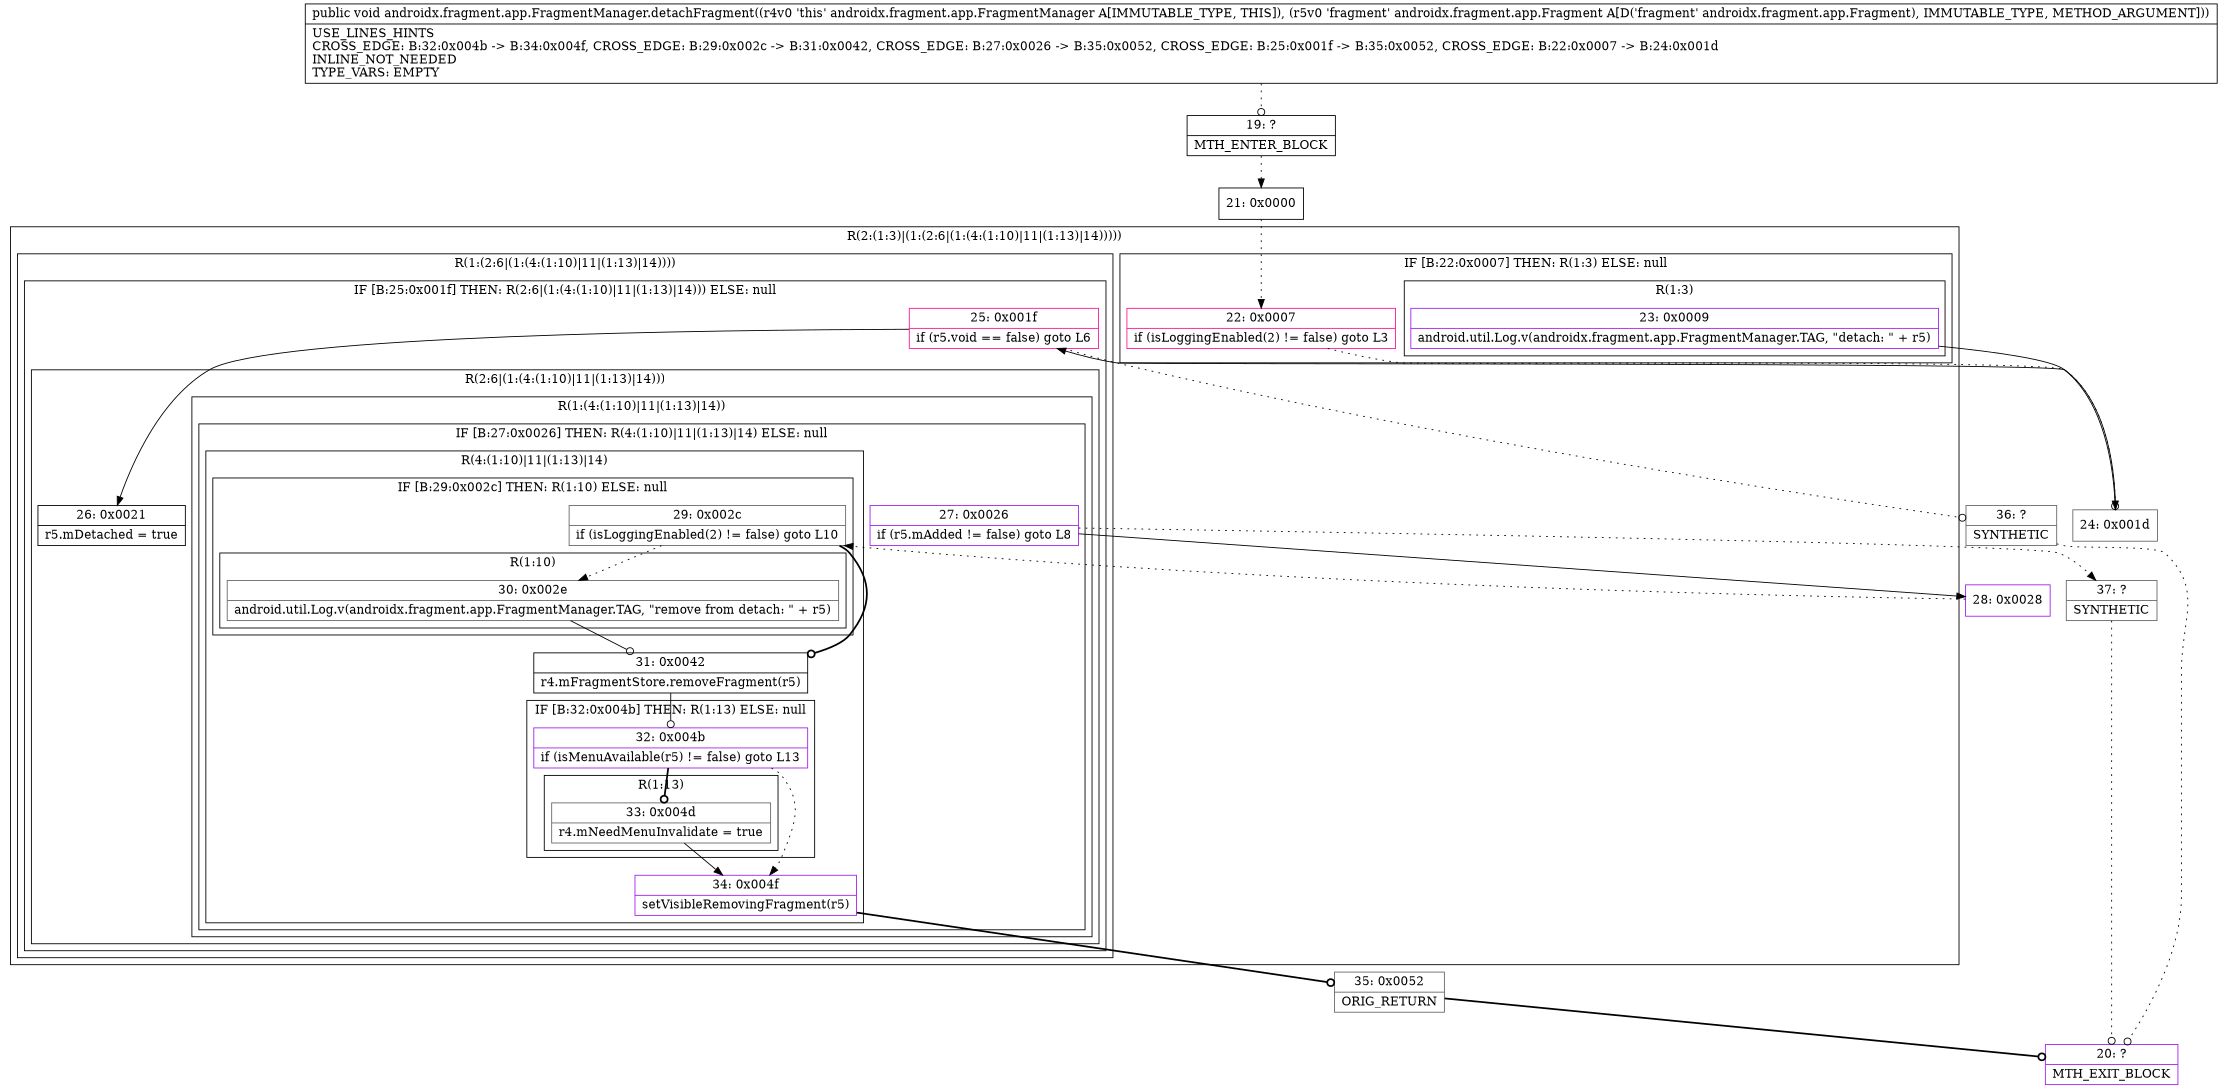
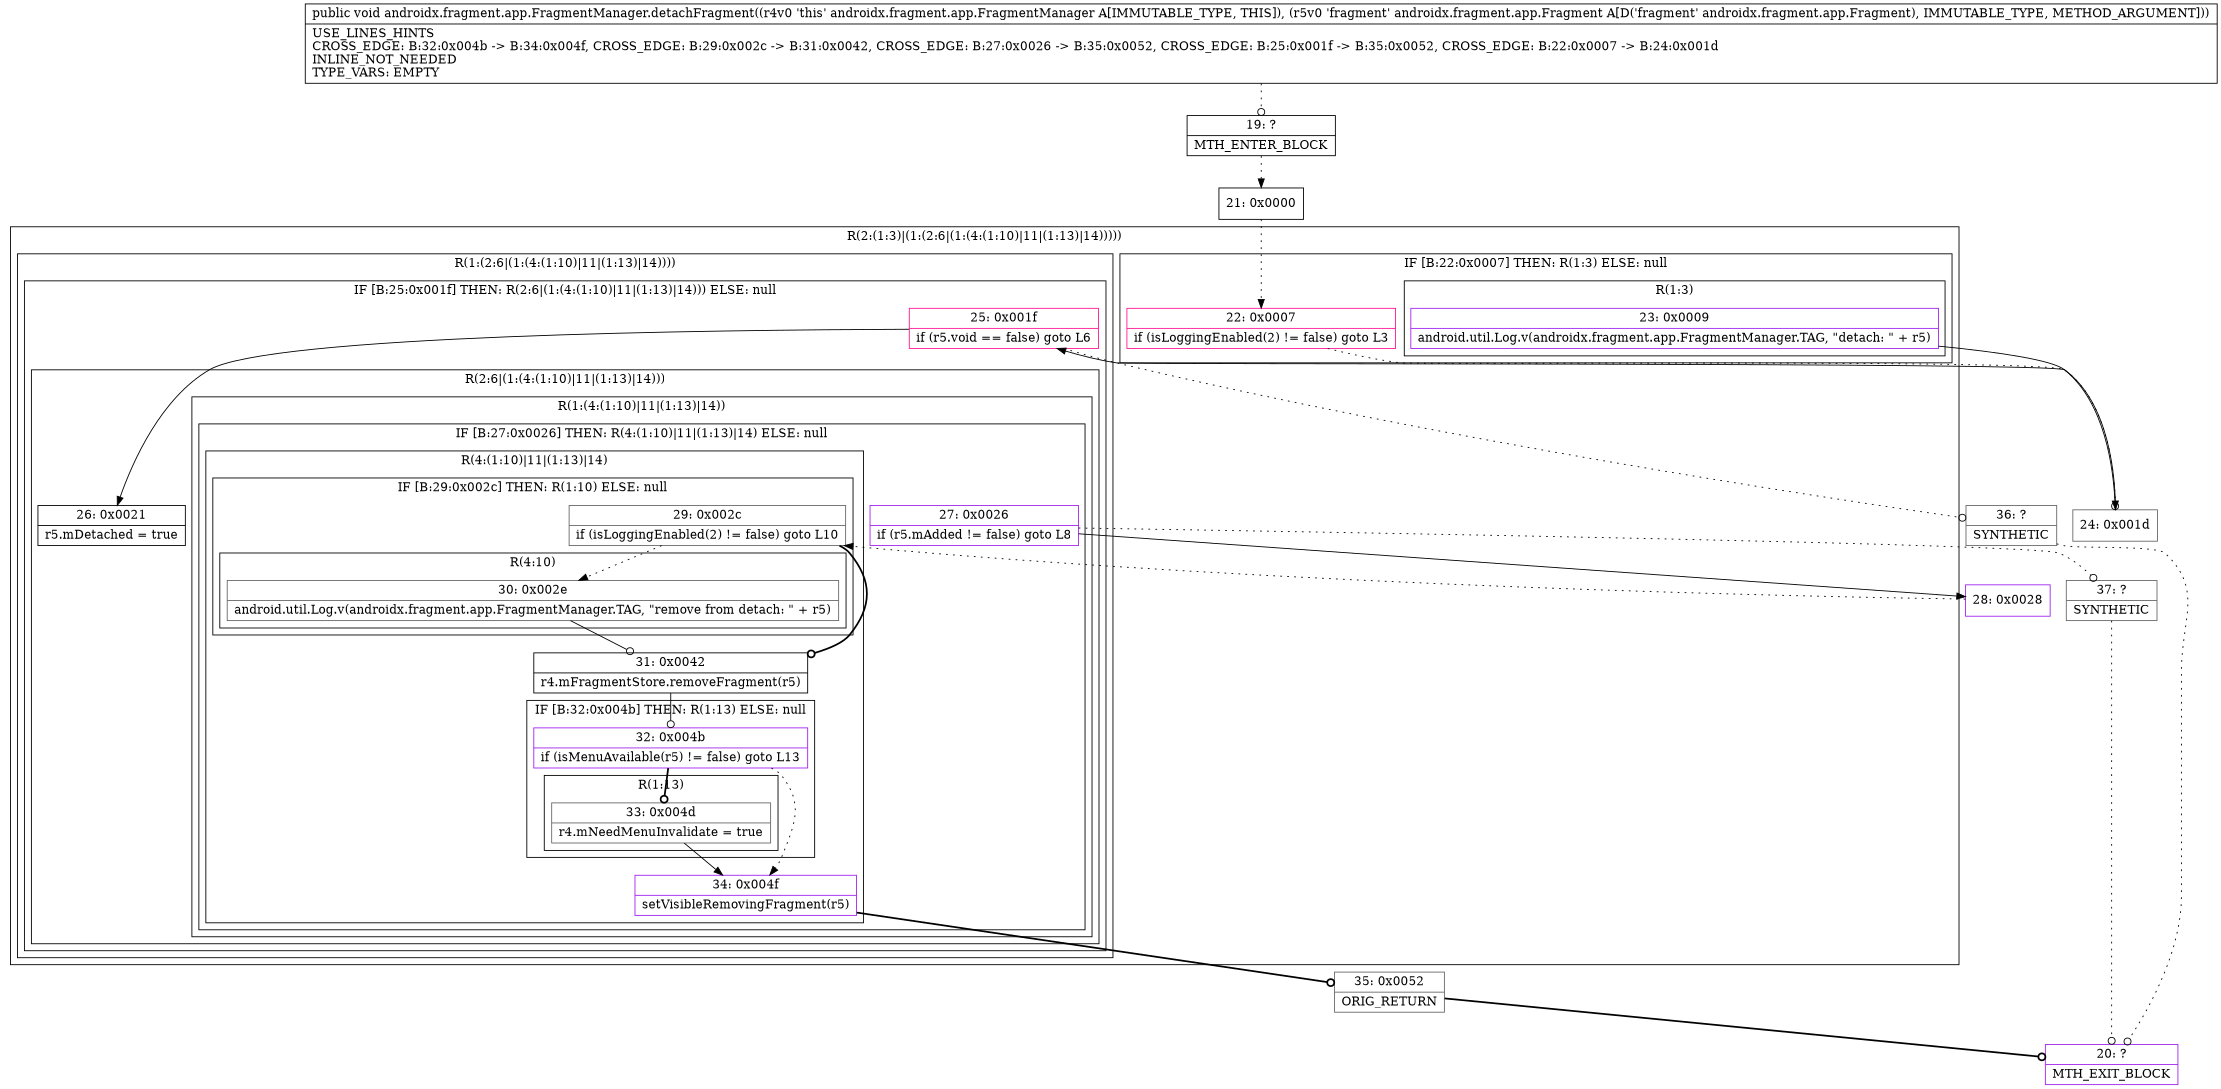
(1588, 537) -> (1588, 537)
(533, 563) -> (533, 563)
